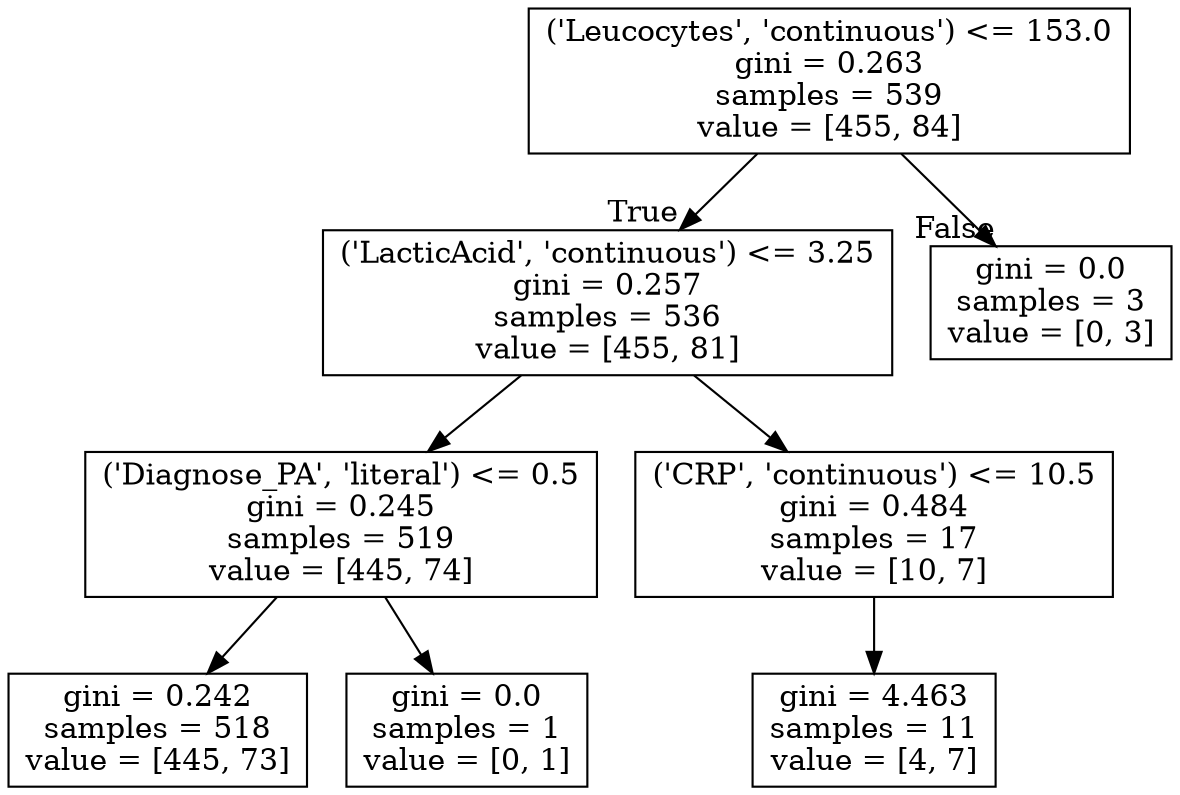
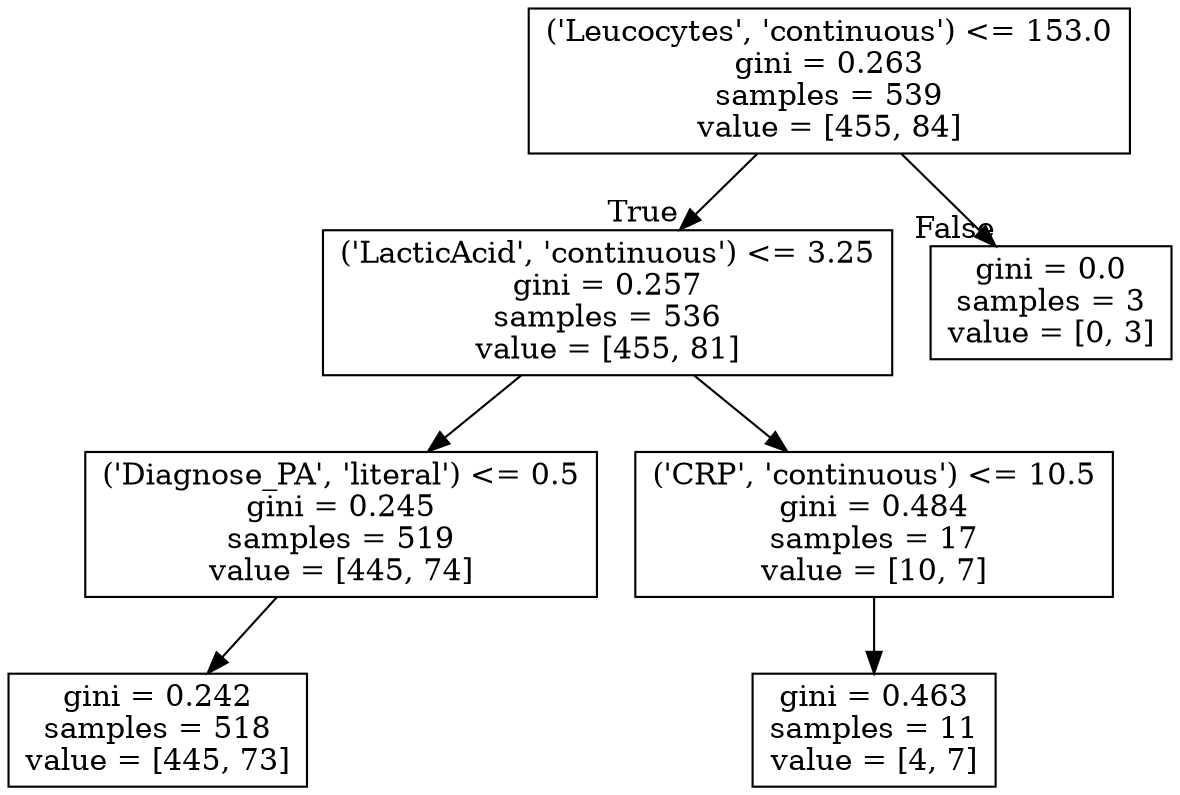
(467, 730) -> none
(874, 730) -> (874, 730)
